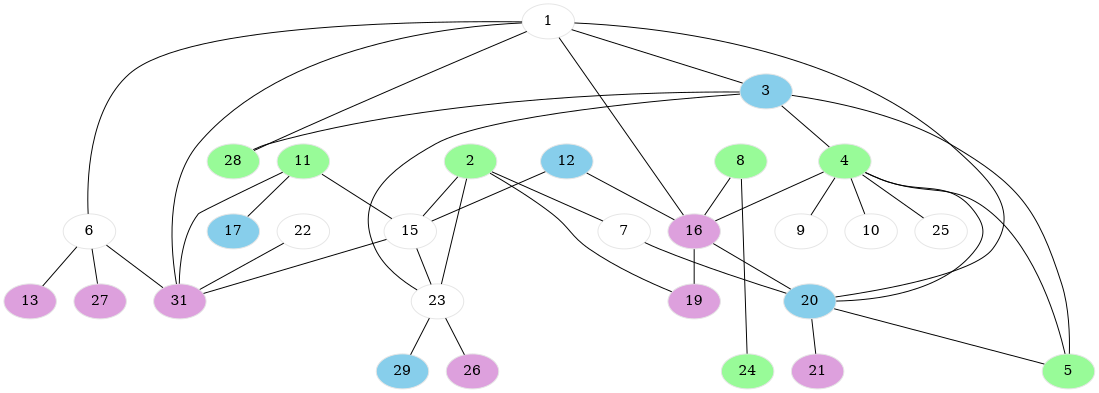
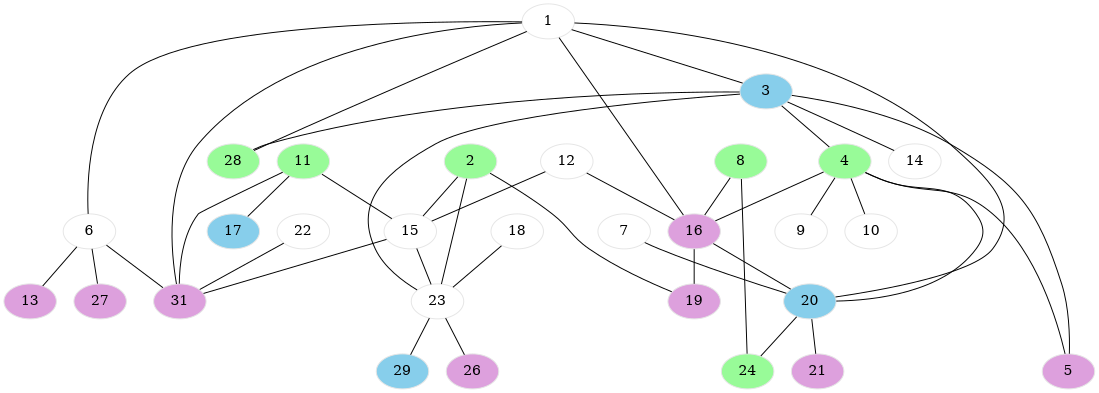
(567, 161) -> (567, 161)
none -> (915, 161)
(547, 196) -> none
none -> (517, 231)
(941, 231) -> none
(939, 336) -> (779, 336)
(1068, 371) -> (1068, 371)
